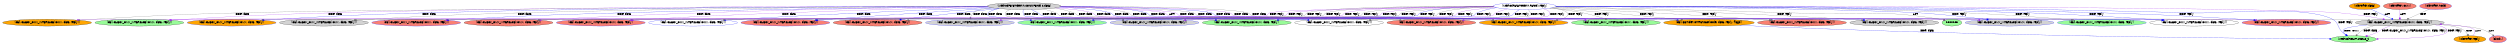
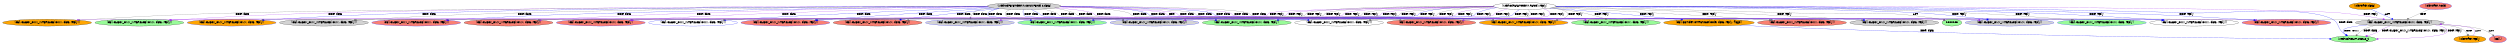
(1525, 6) -> (1525, 6)
(2365, 6) -> (2365, 6)
(2400, 6) -> none
(1615, 13) -> (1615, 13)
(1172, 14) -> (1172, 14)
(1367, 19) -> none
(2346, 23) -> (2346, 23)
(2498, 39) -> (2498, 39)
